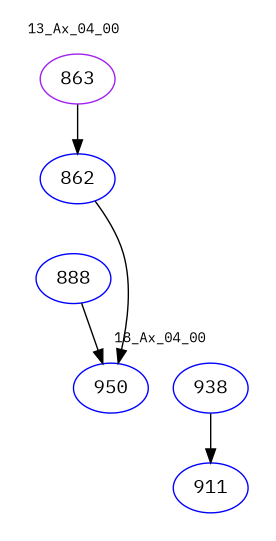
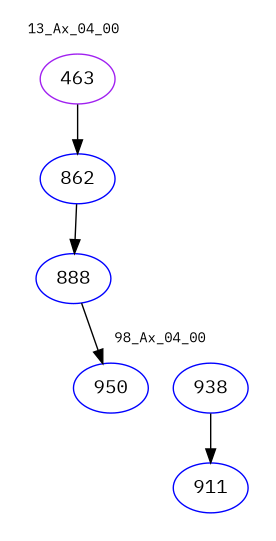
(78, 79) -> (78, 79)
(123, 253) -> (76, 222)
(161, 339) -> (161, 339)
